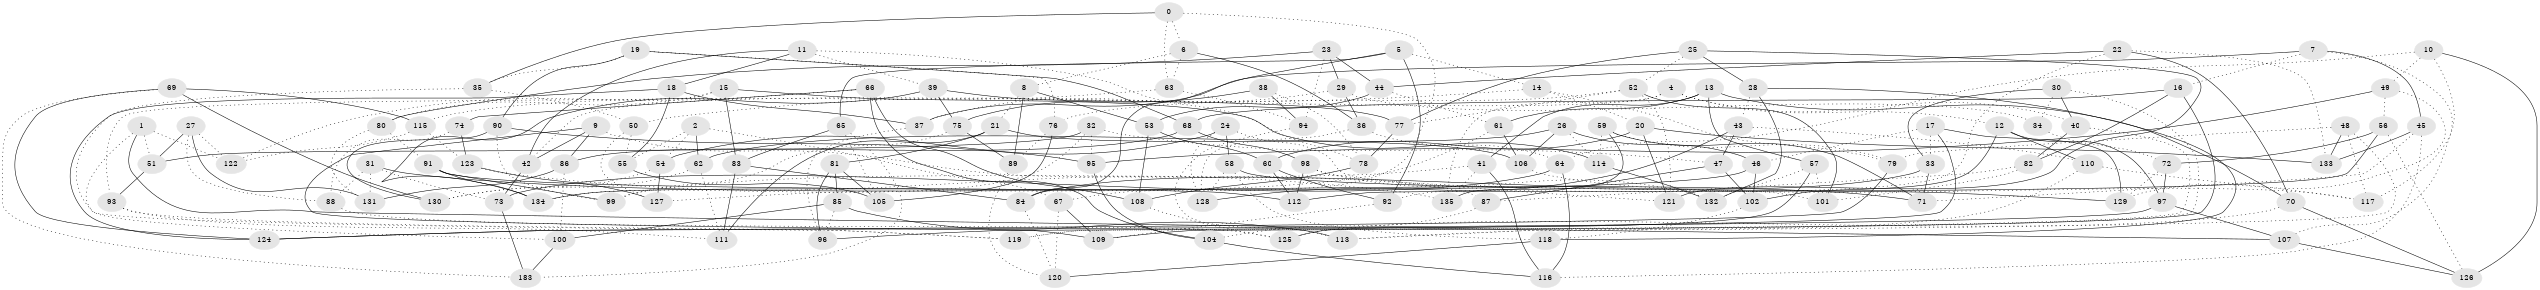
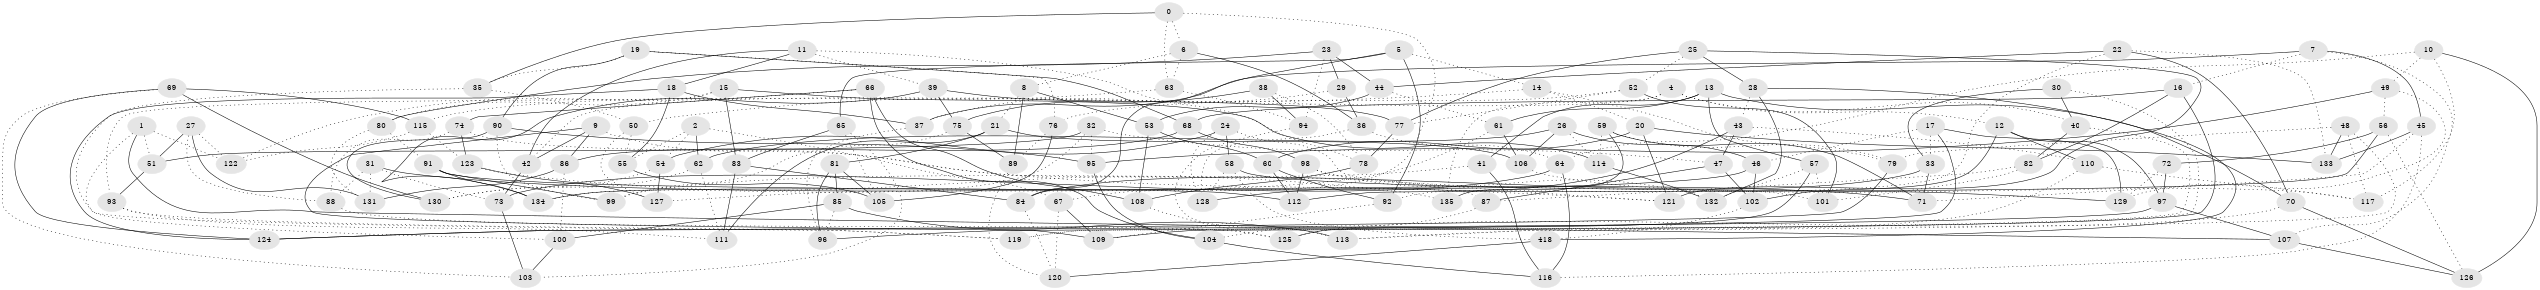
(2038, 126) -> none
(1666, 138) -> (1150, 184)
(1468, 179) -> none
(1545, 240) -> (1545, 240)
(526, 278) -> (526, 278)
